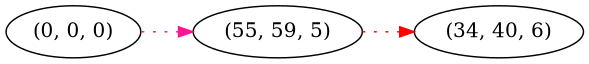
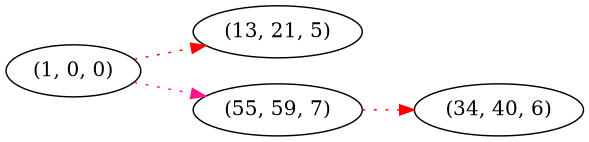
(73, 32) -> (73, 71)
none -> (278, 32)
(278, 32) -> (278, 110)
